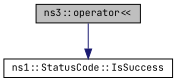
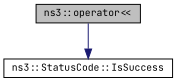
(88, 68) -> (88, 68)
